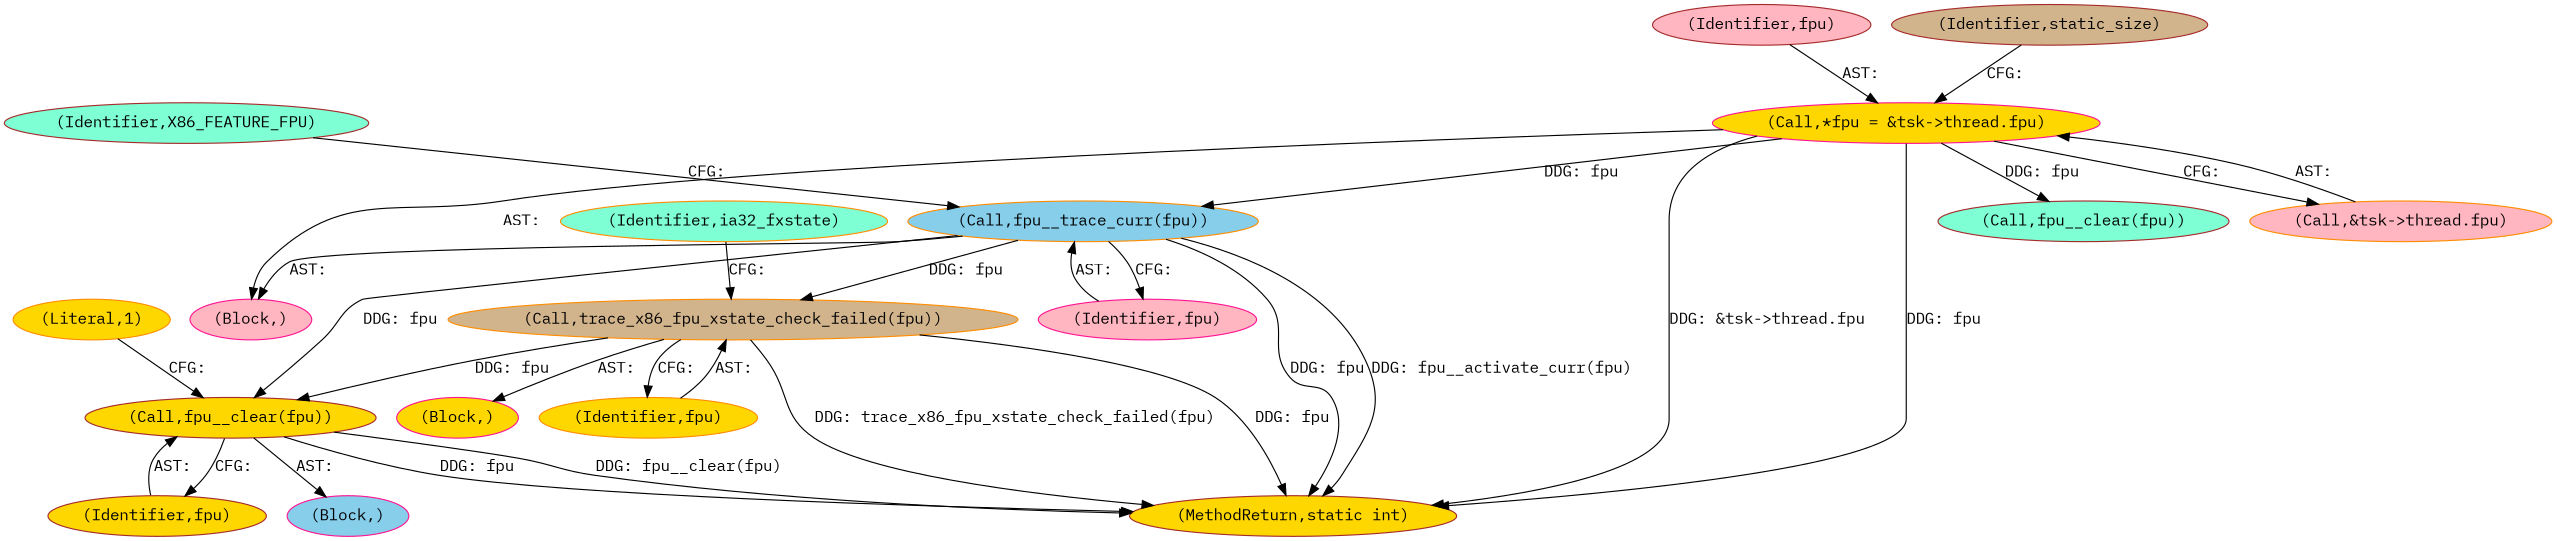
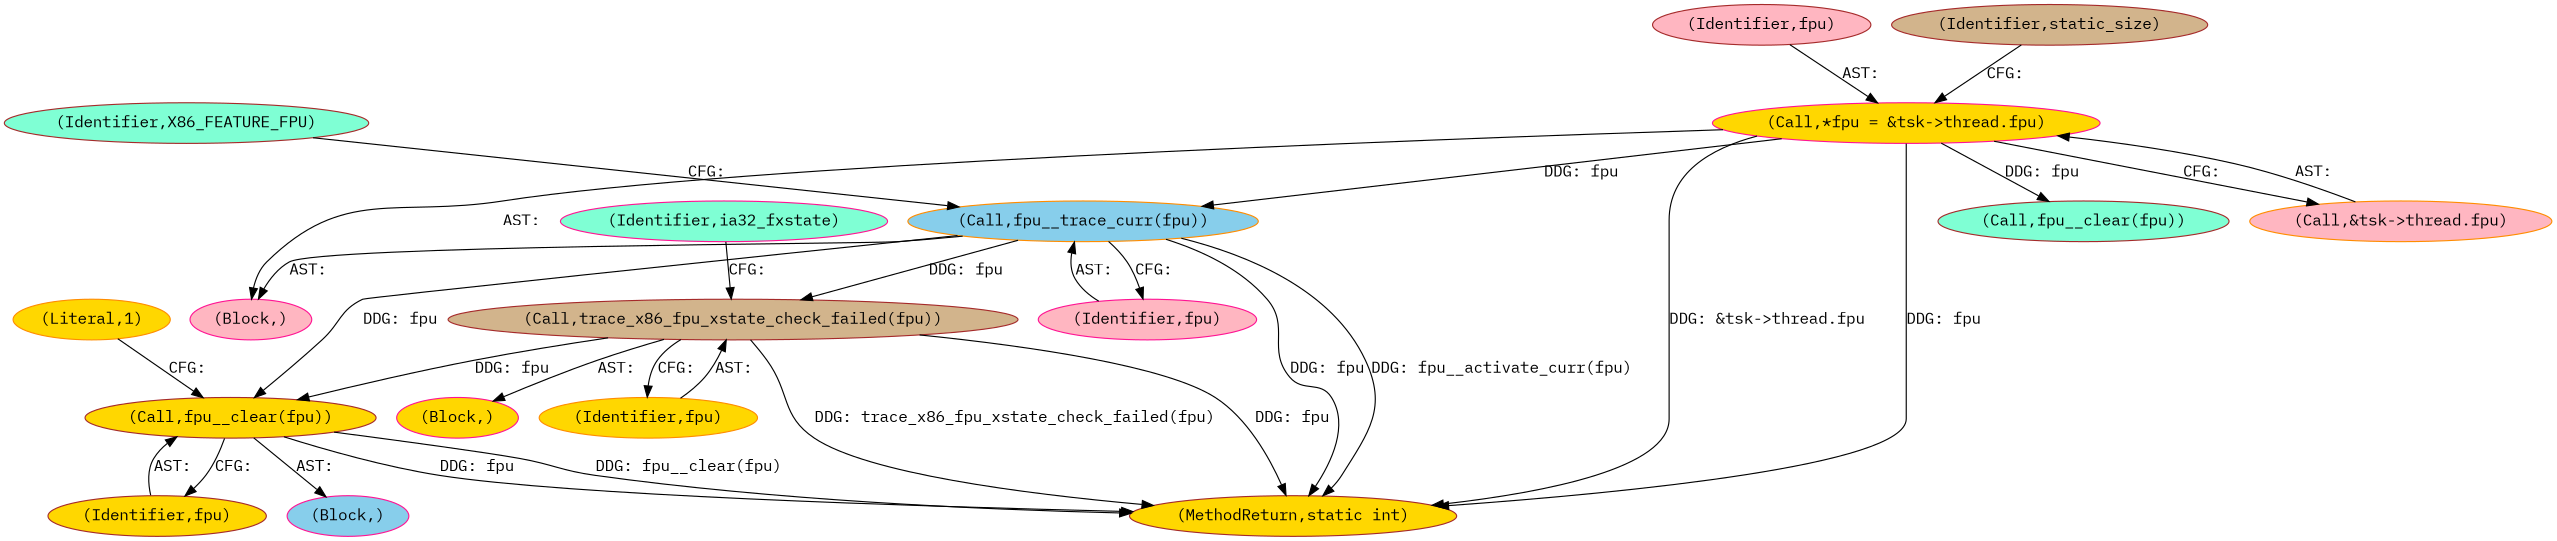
(724, 221) -> (724, 221)
(733, 320) -> (733, 320)
